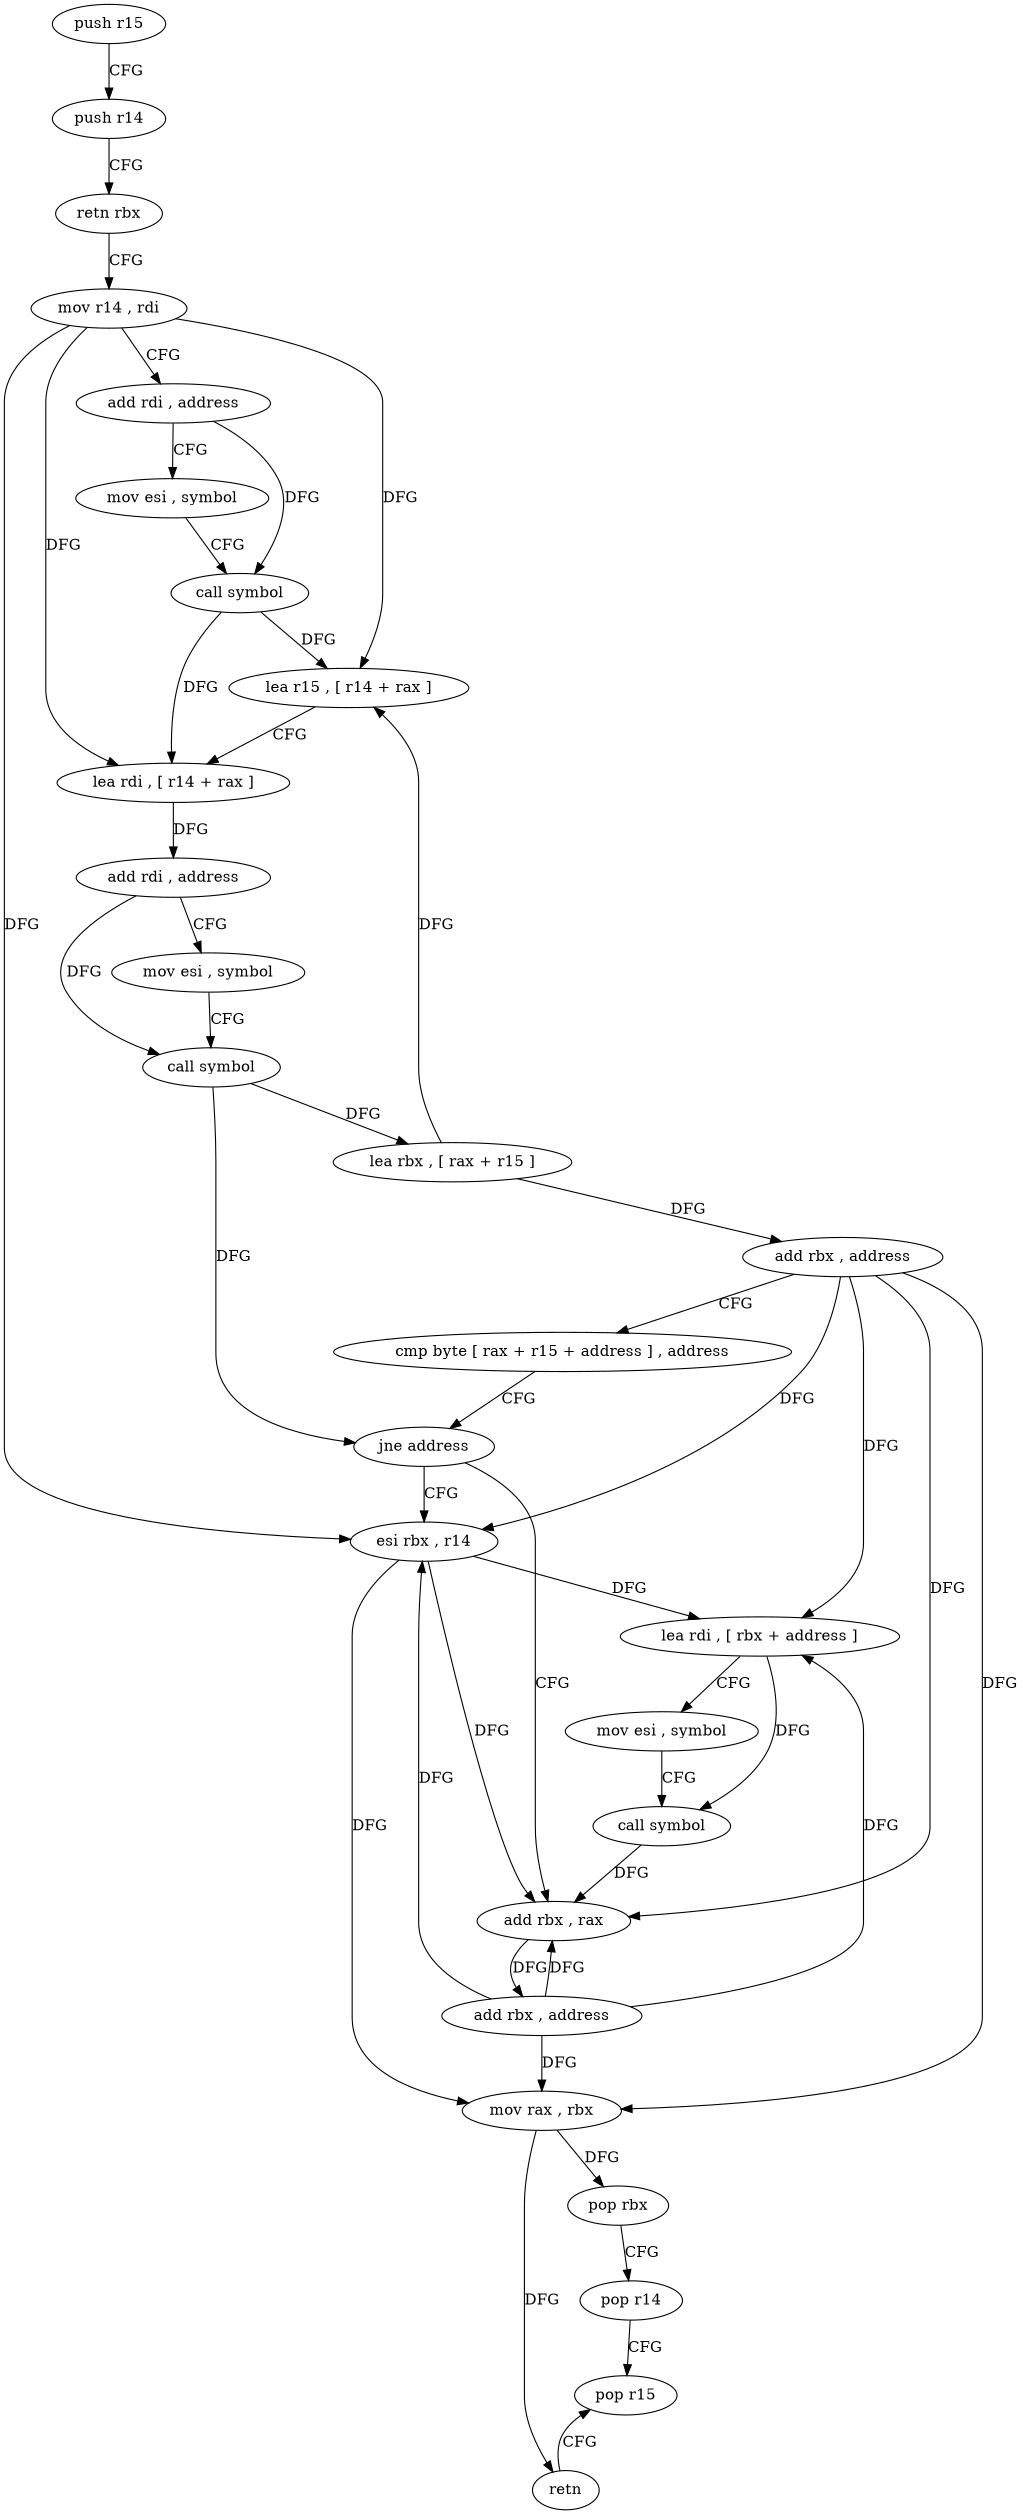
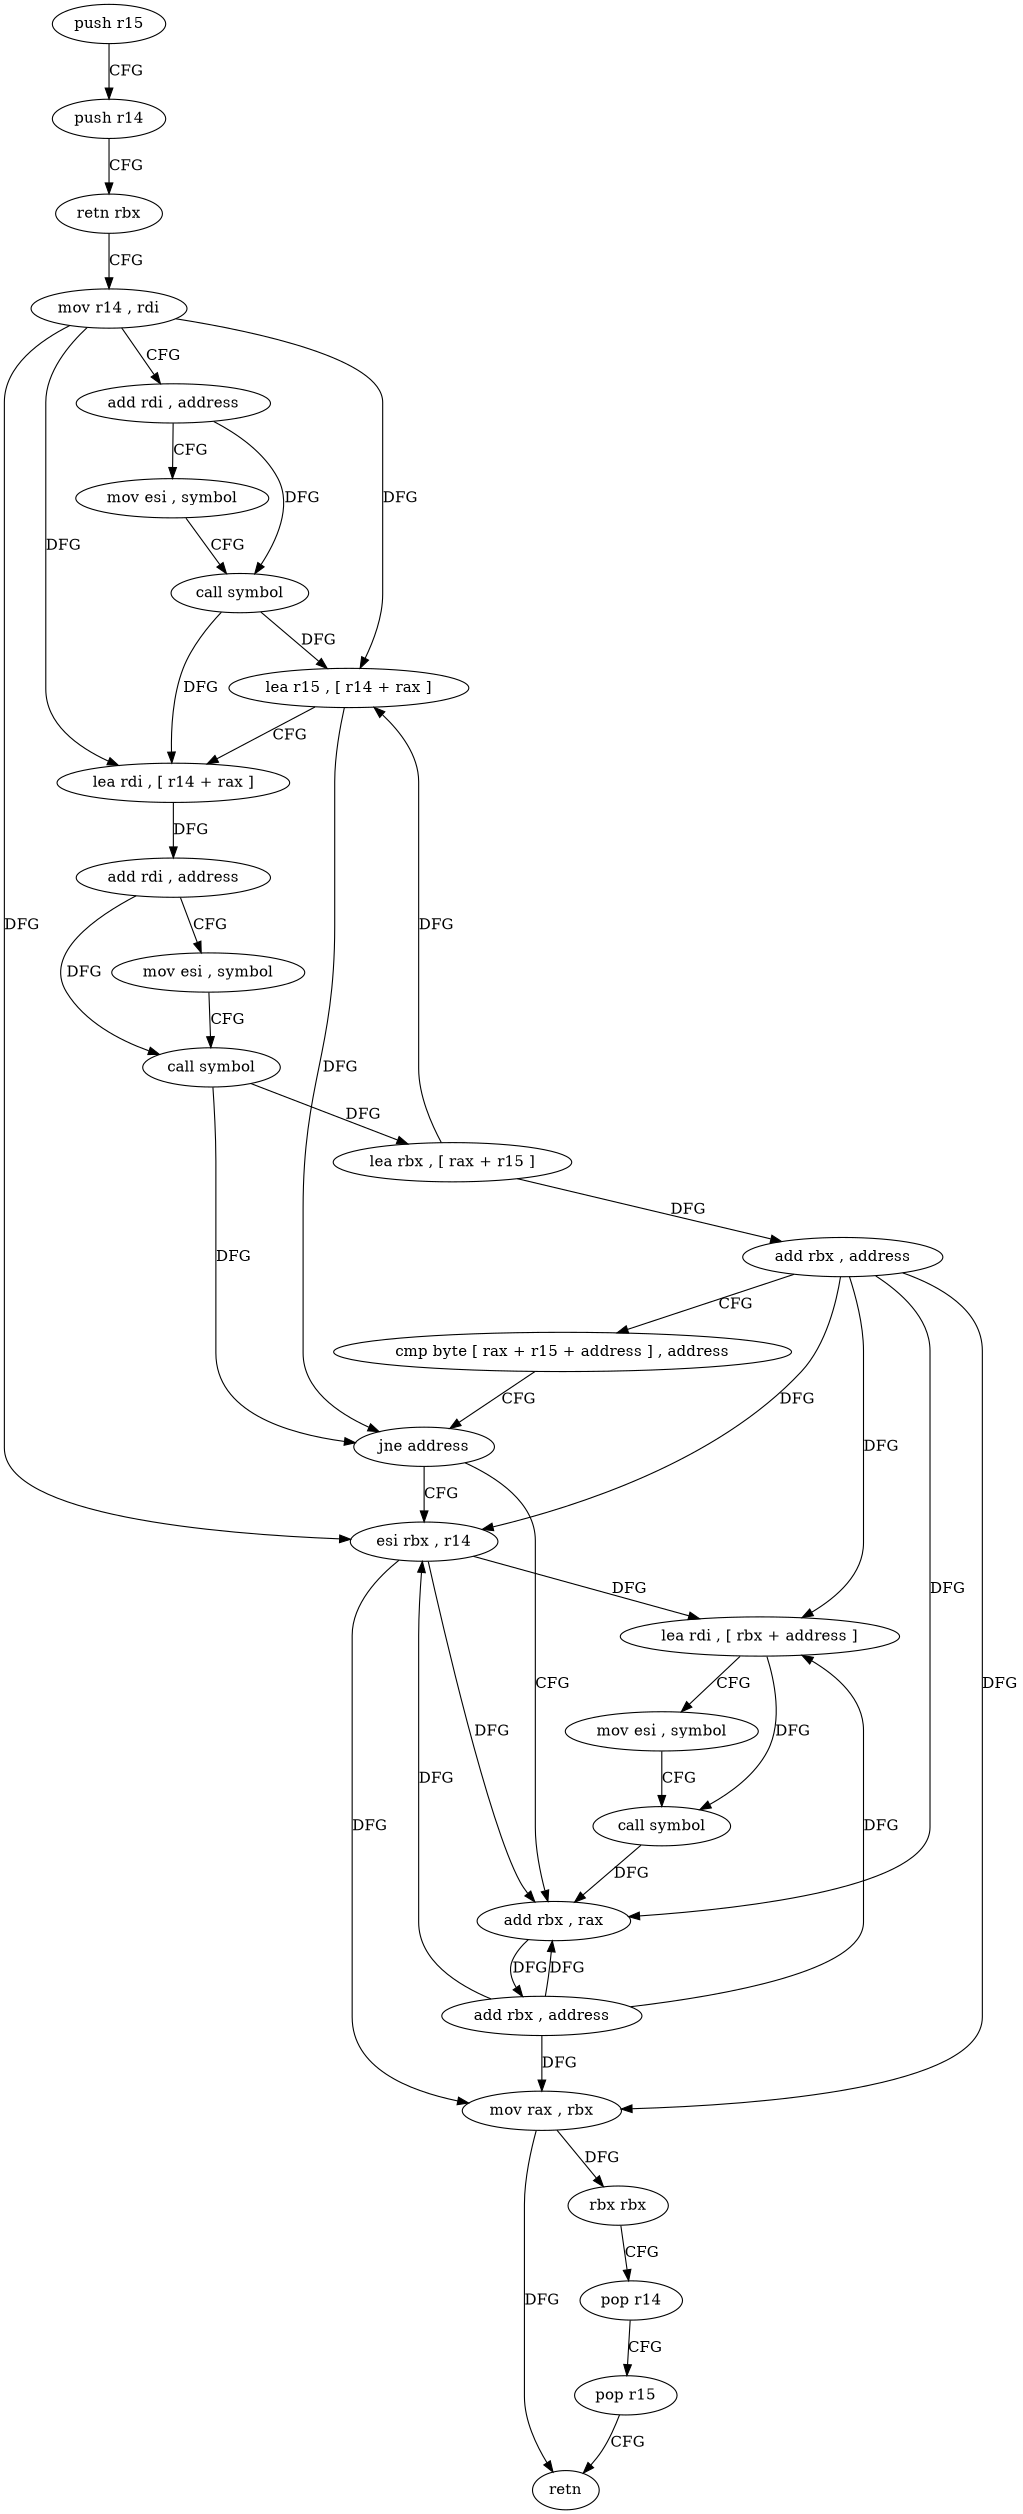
none -> (316, 1082)
(618, 2206) -> (618, 2206)
(560, 2439) -> (608, 2441)
